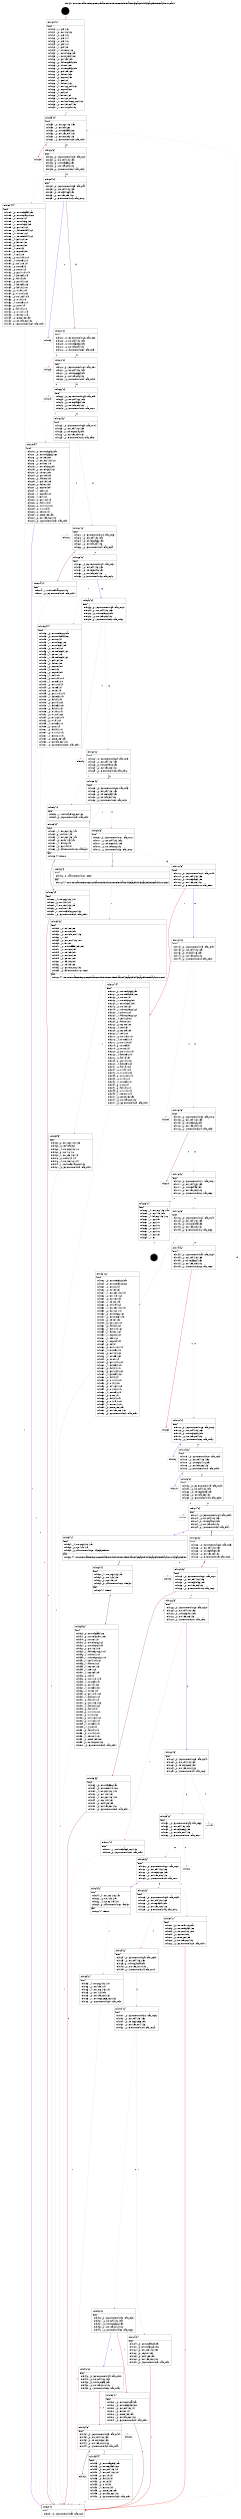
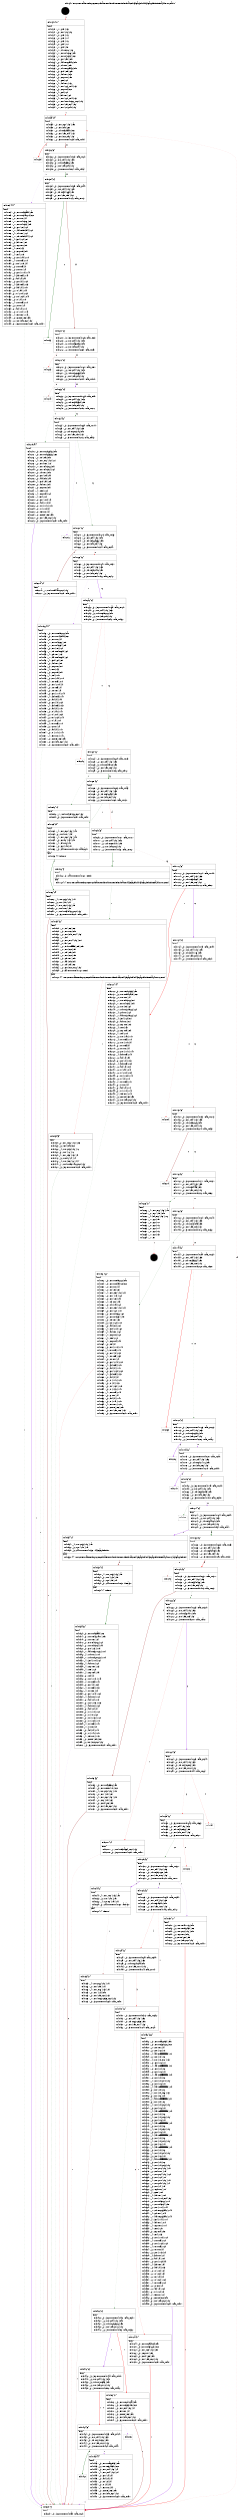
(56, 269) -> (56, 269)
none -> (162, 2170)
